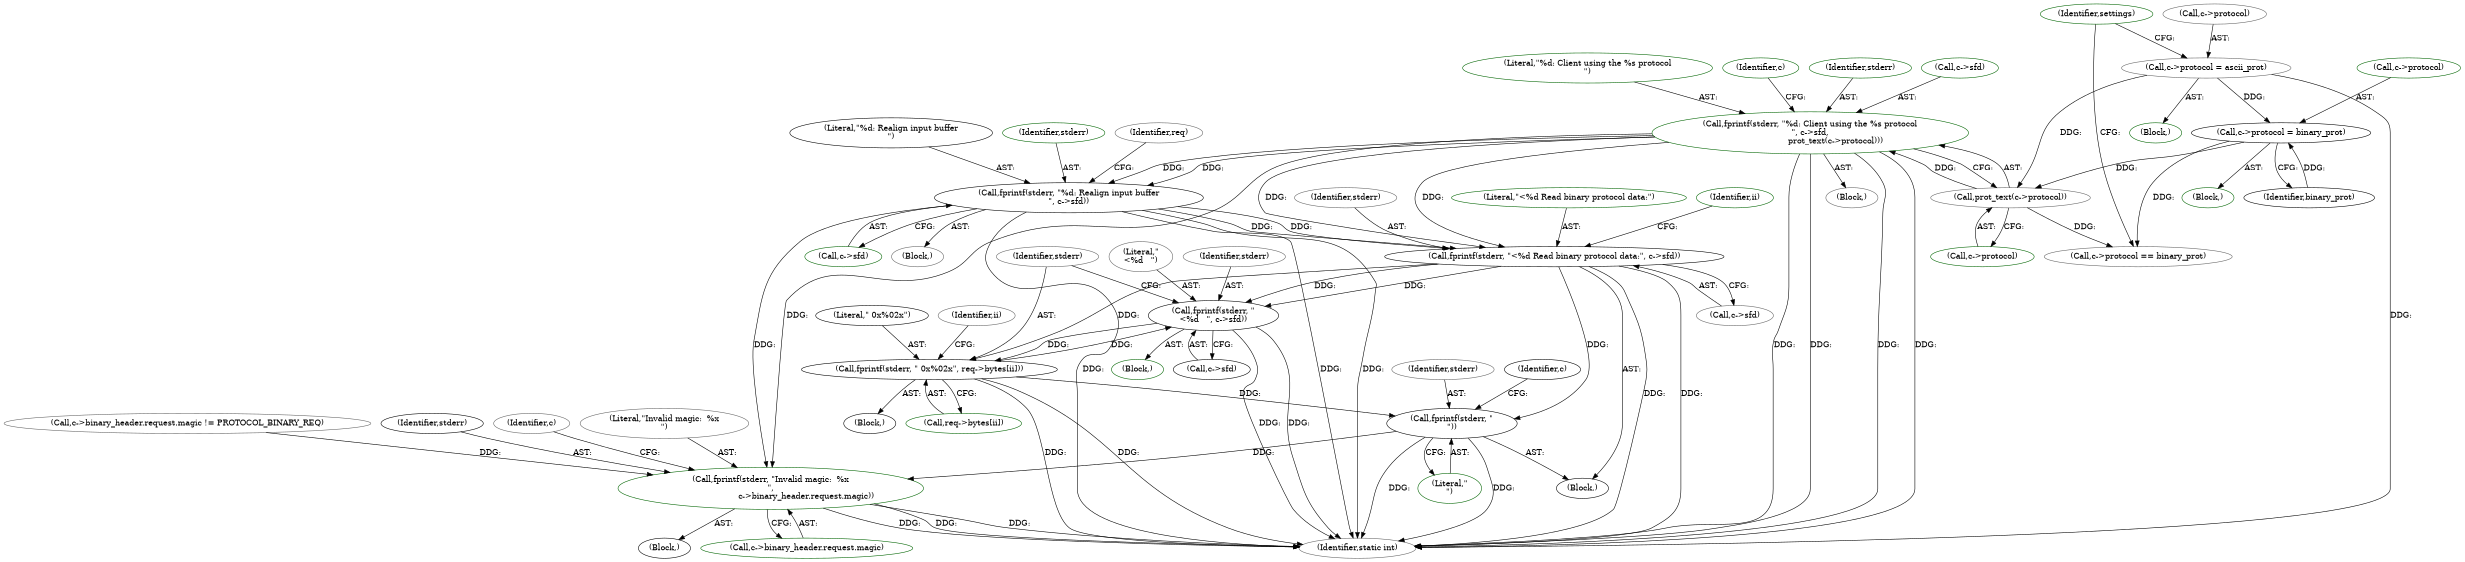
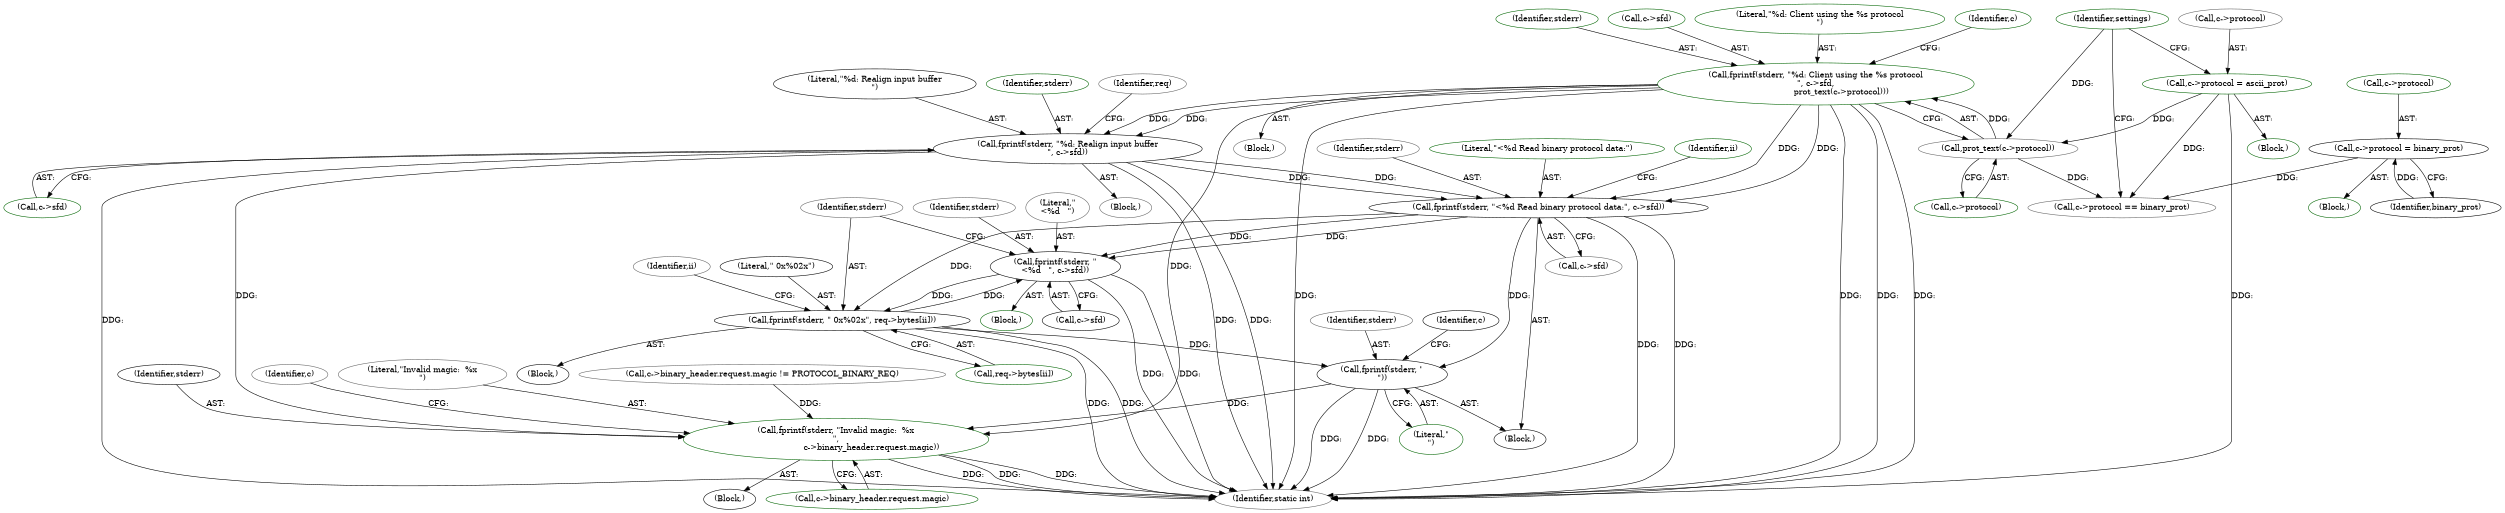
(2206, 68) -> (2227, 84)
(2241, 99) -> (2176, 144)
(2141, 160) -> (2057, 82)
